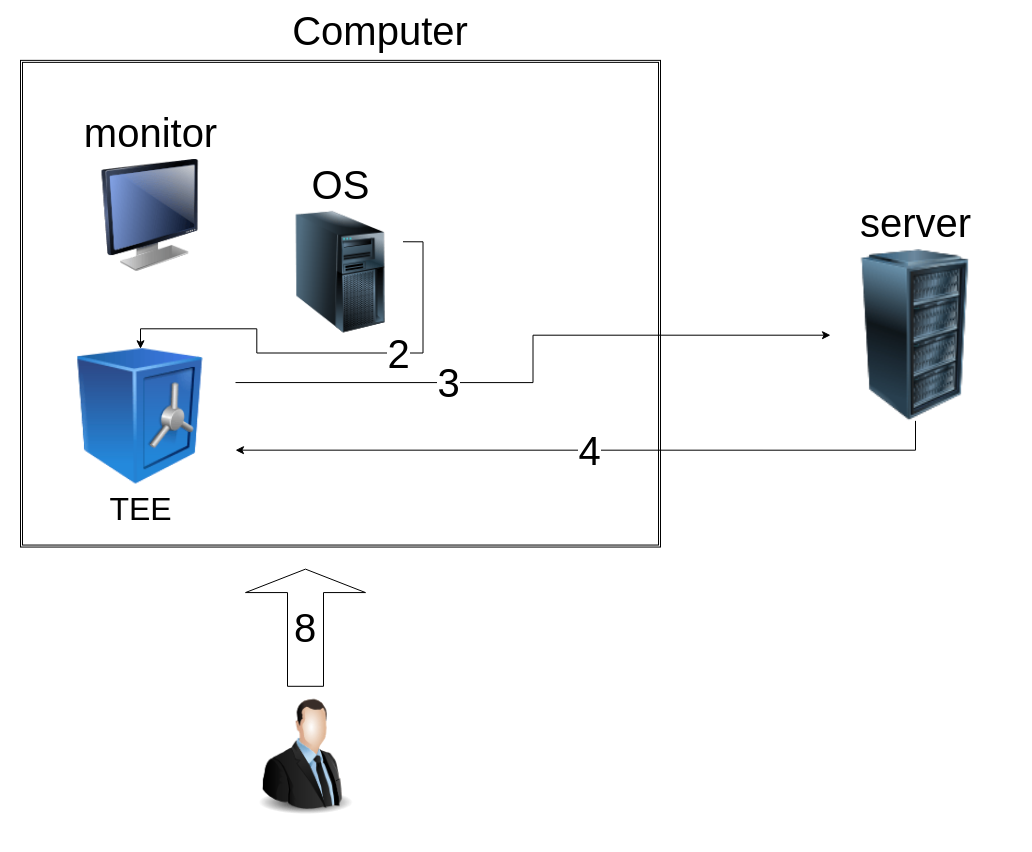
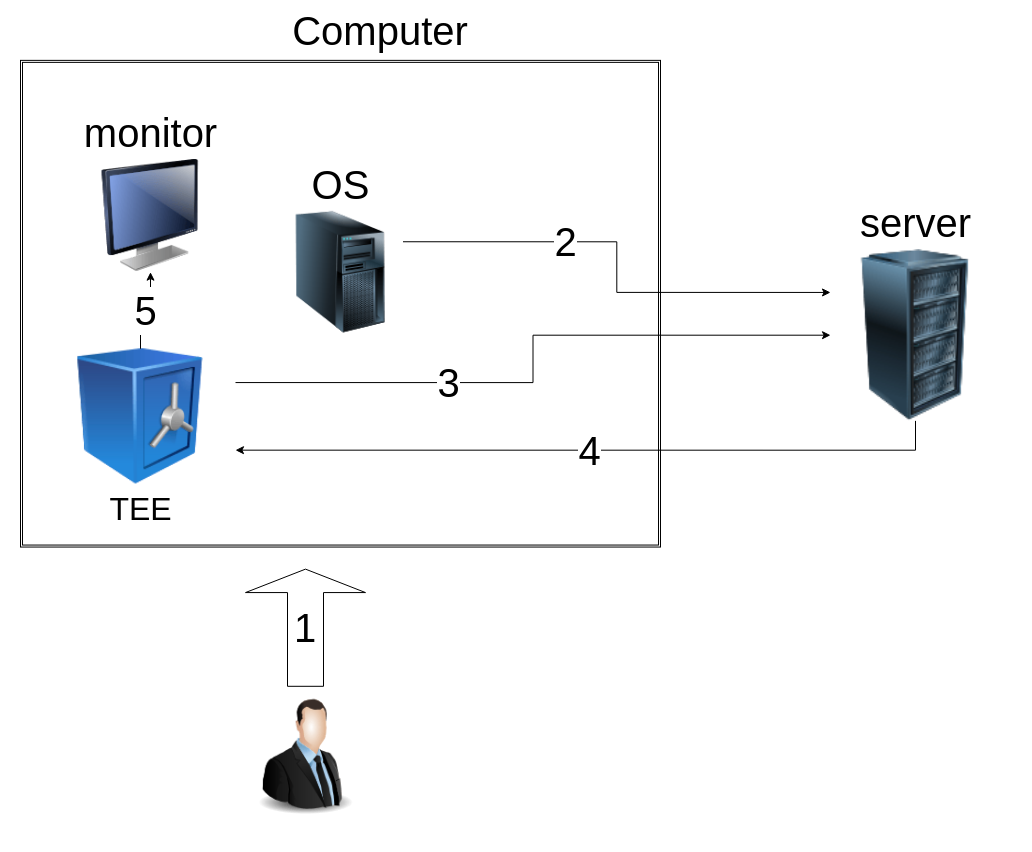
none -> (151, 307)
(257, 349) -> (617, 273)
(306, 628) -> (306, 628)
